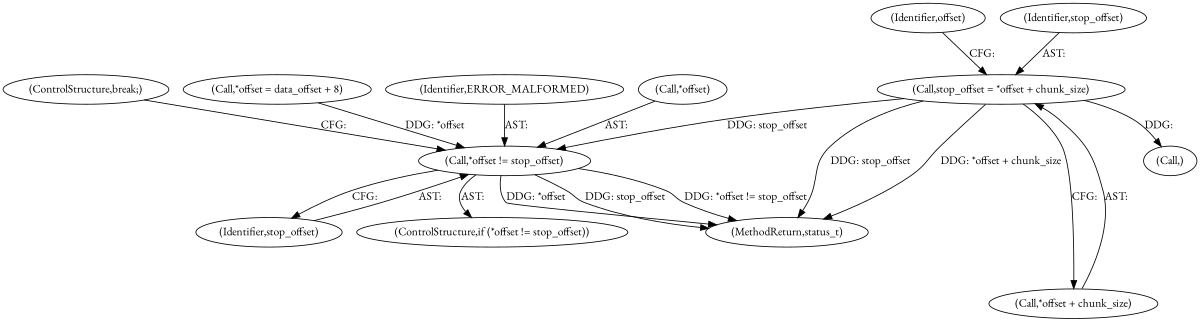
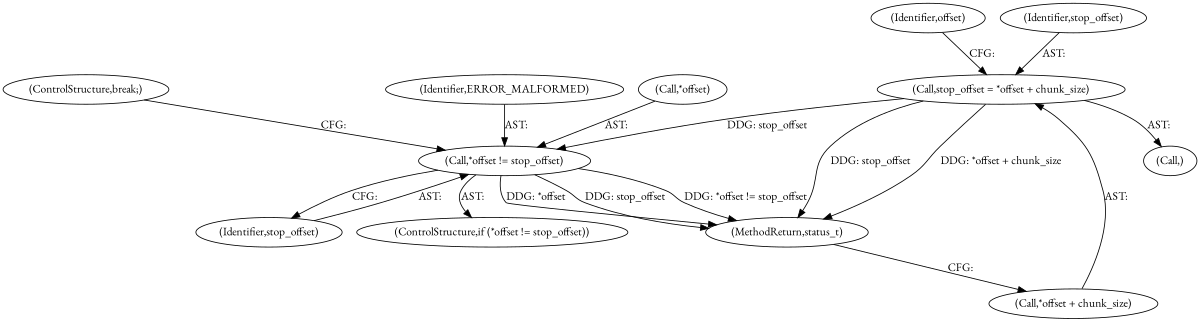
(277, 89) -> none
(1160, 125) -> (1160, 125)
(1070, 184) -> (926, 267)
